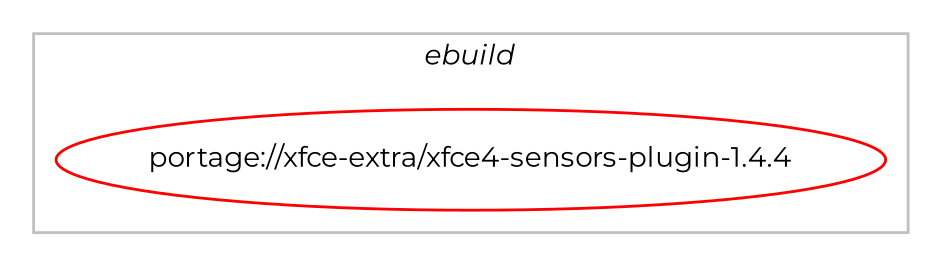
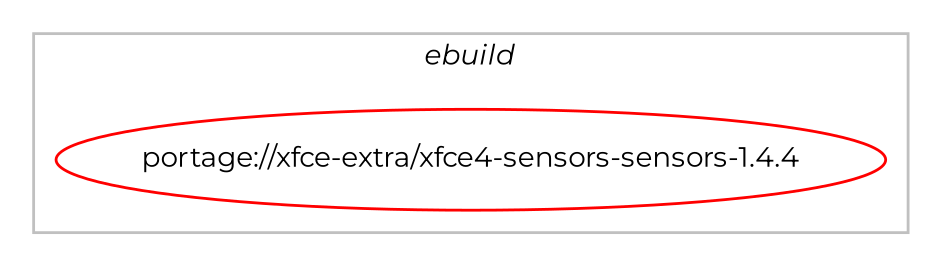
(471, 160) -> (471, 160)
